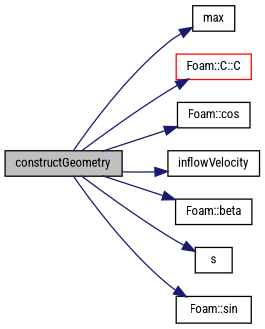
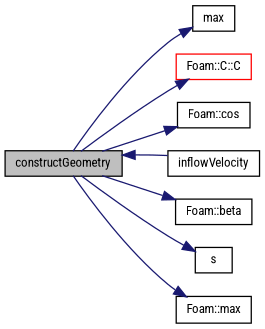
(139, 172) -> (151, 155)
(214, 310) -> (214, 310)
